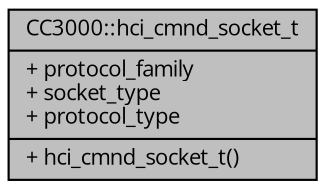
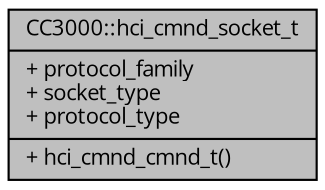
(134, 158) -> (129, 158)
